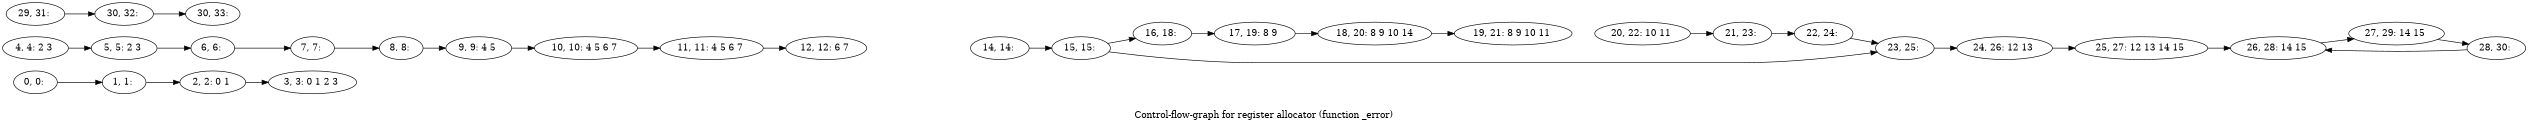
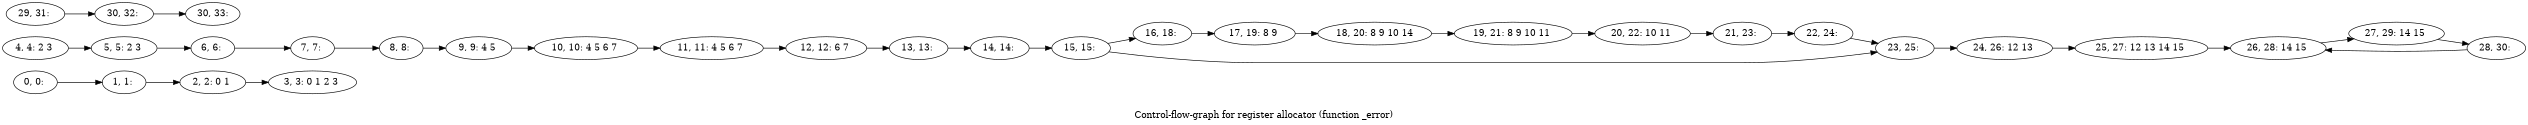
none -> (1580, 34)
none -> (919, 48)
